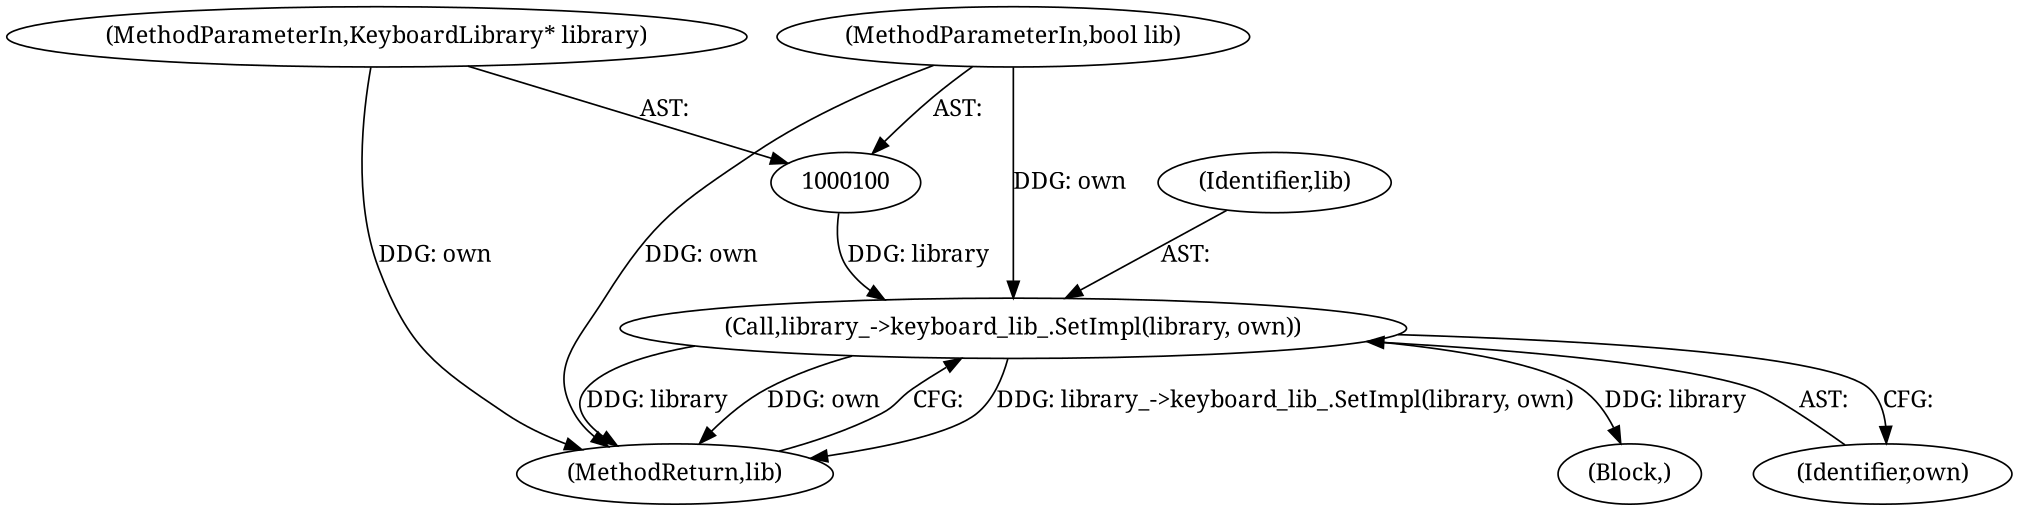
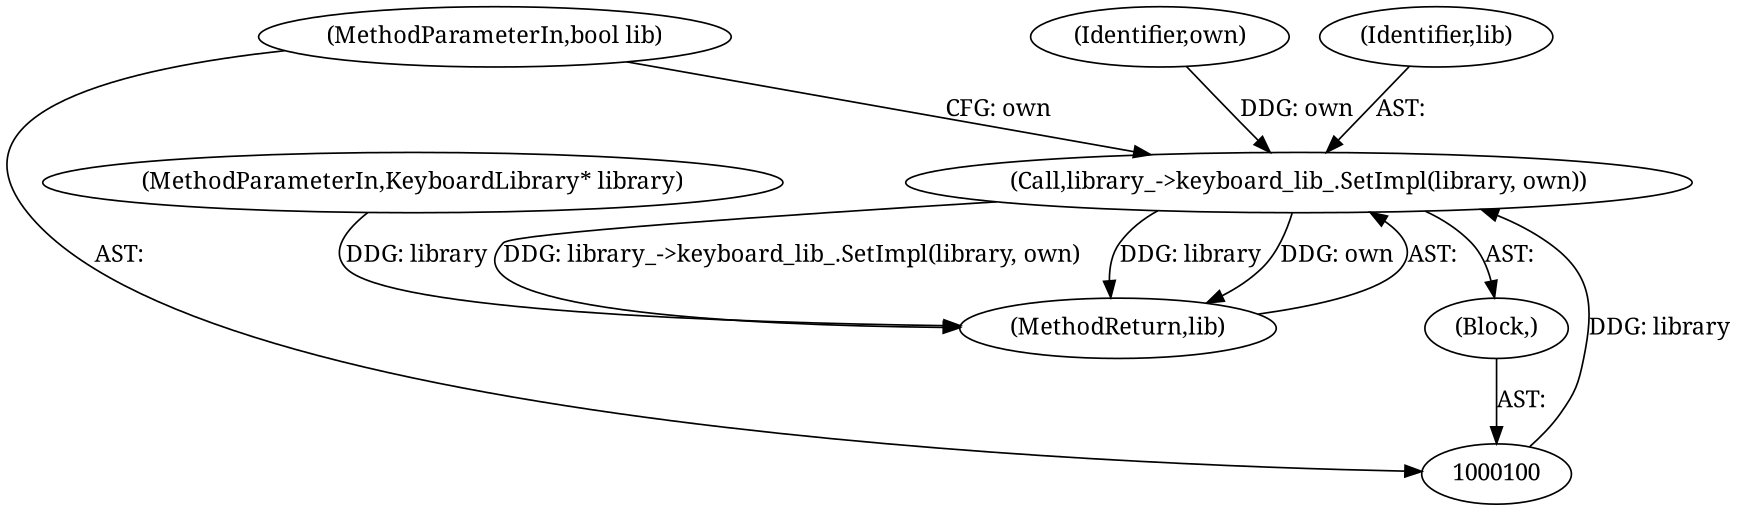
(620, 112) -> (1497, 393)
(1070, 183) -> (999, 110)
(685, 202) -> none
(435, 255) -> (417, 255)
(1657, 348) -> none
(941, 401) -> (1436, 255)
(1676, 401) -> (1513, 255)
(1827, 401) -> (1297, 110)
